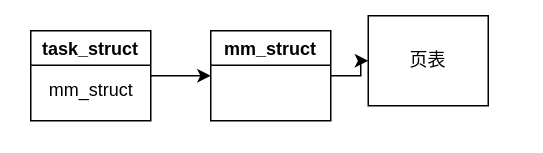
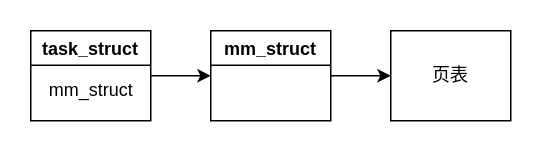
(428, 61) -> (451, 76)
